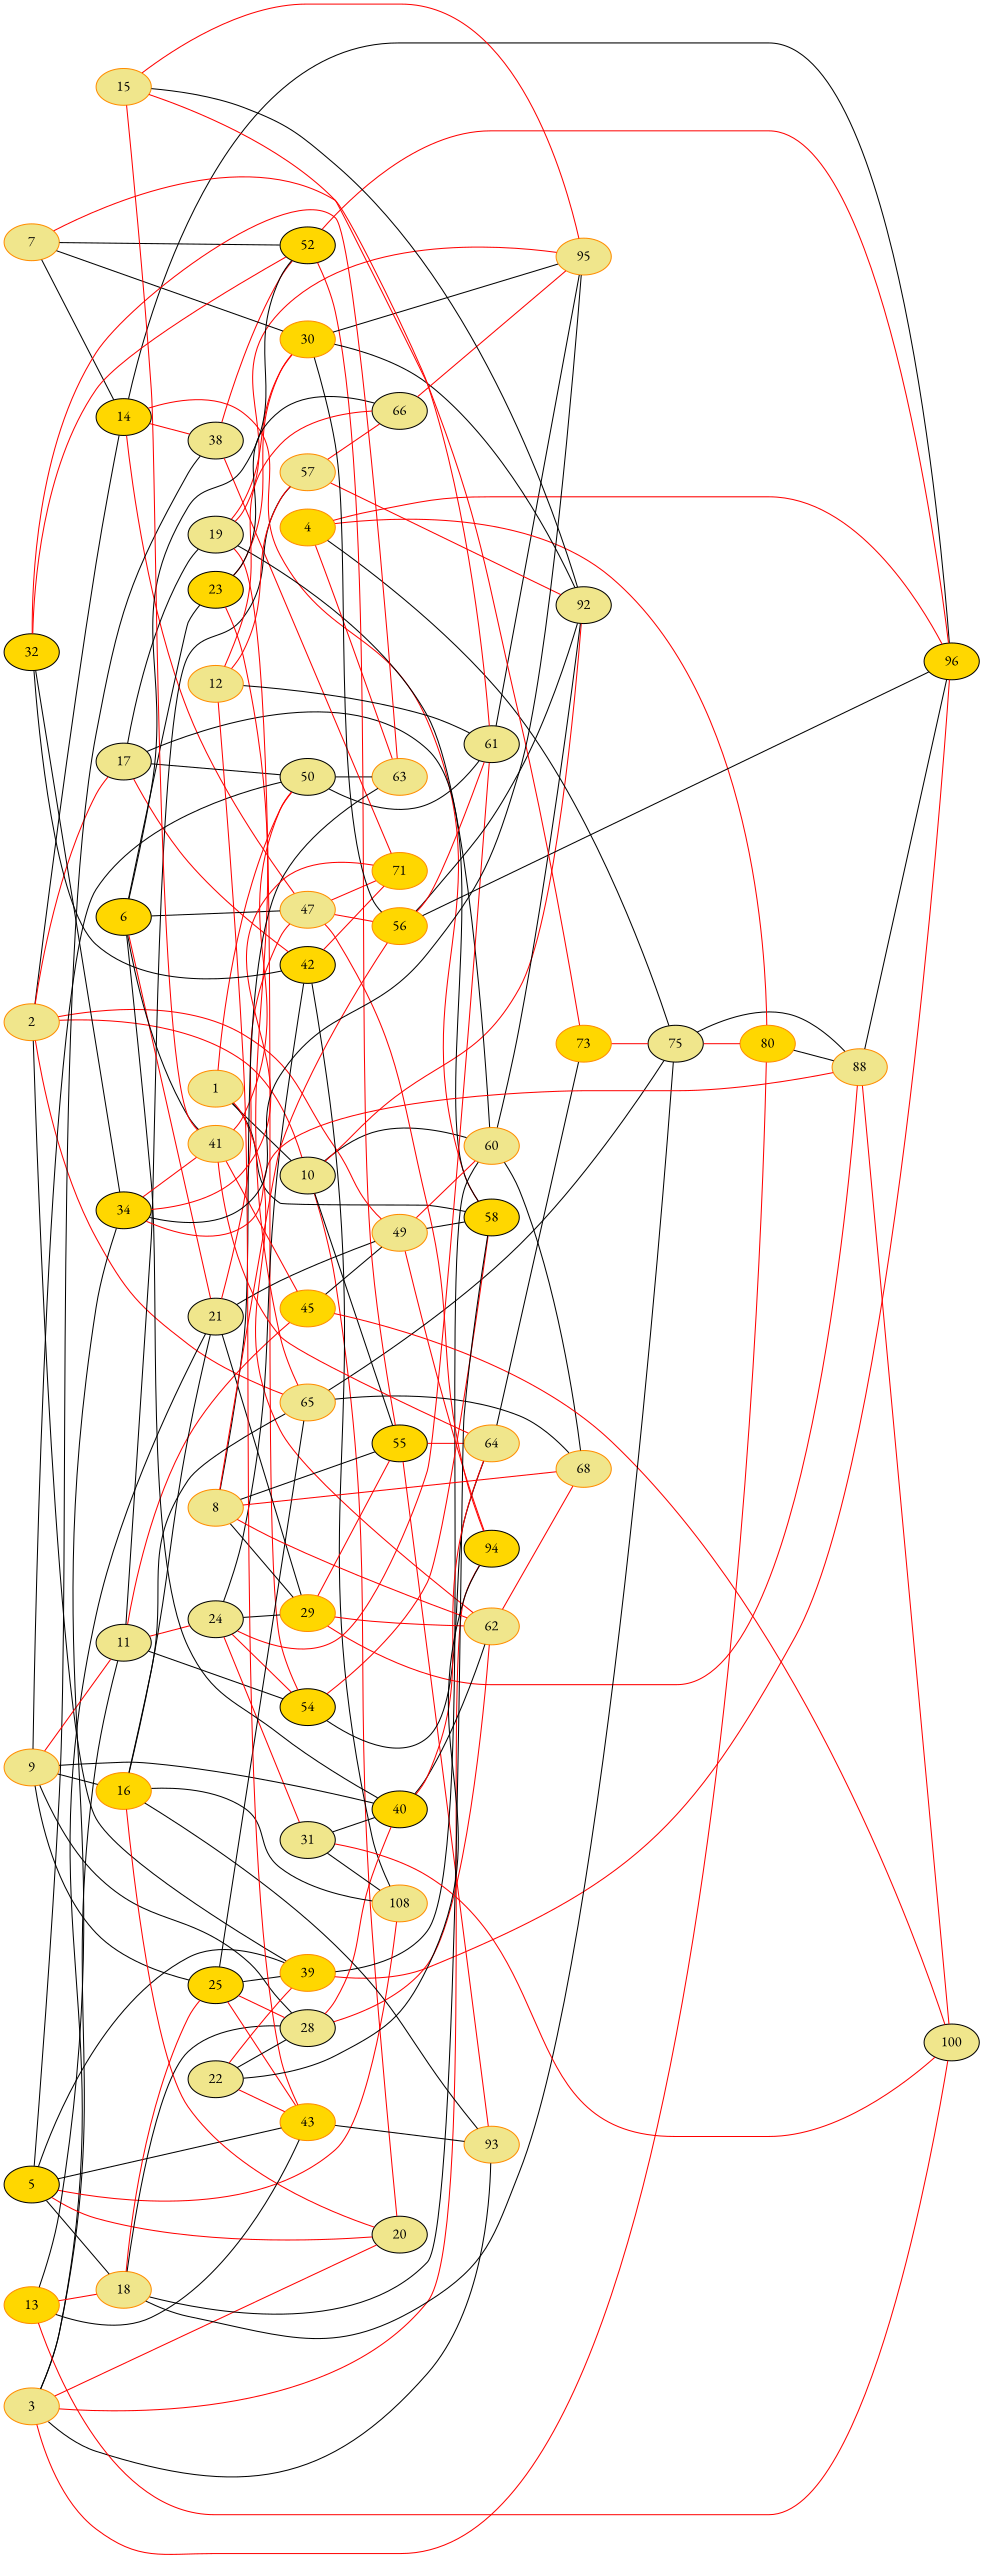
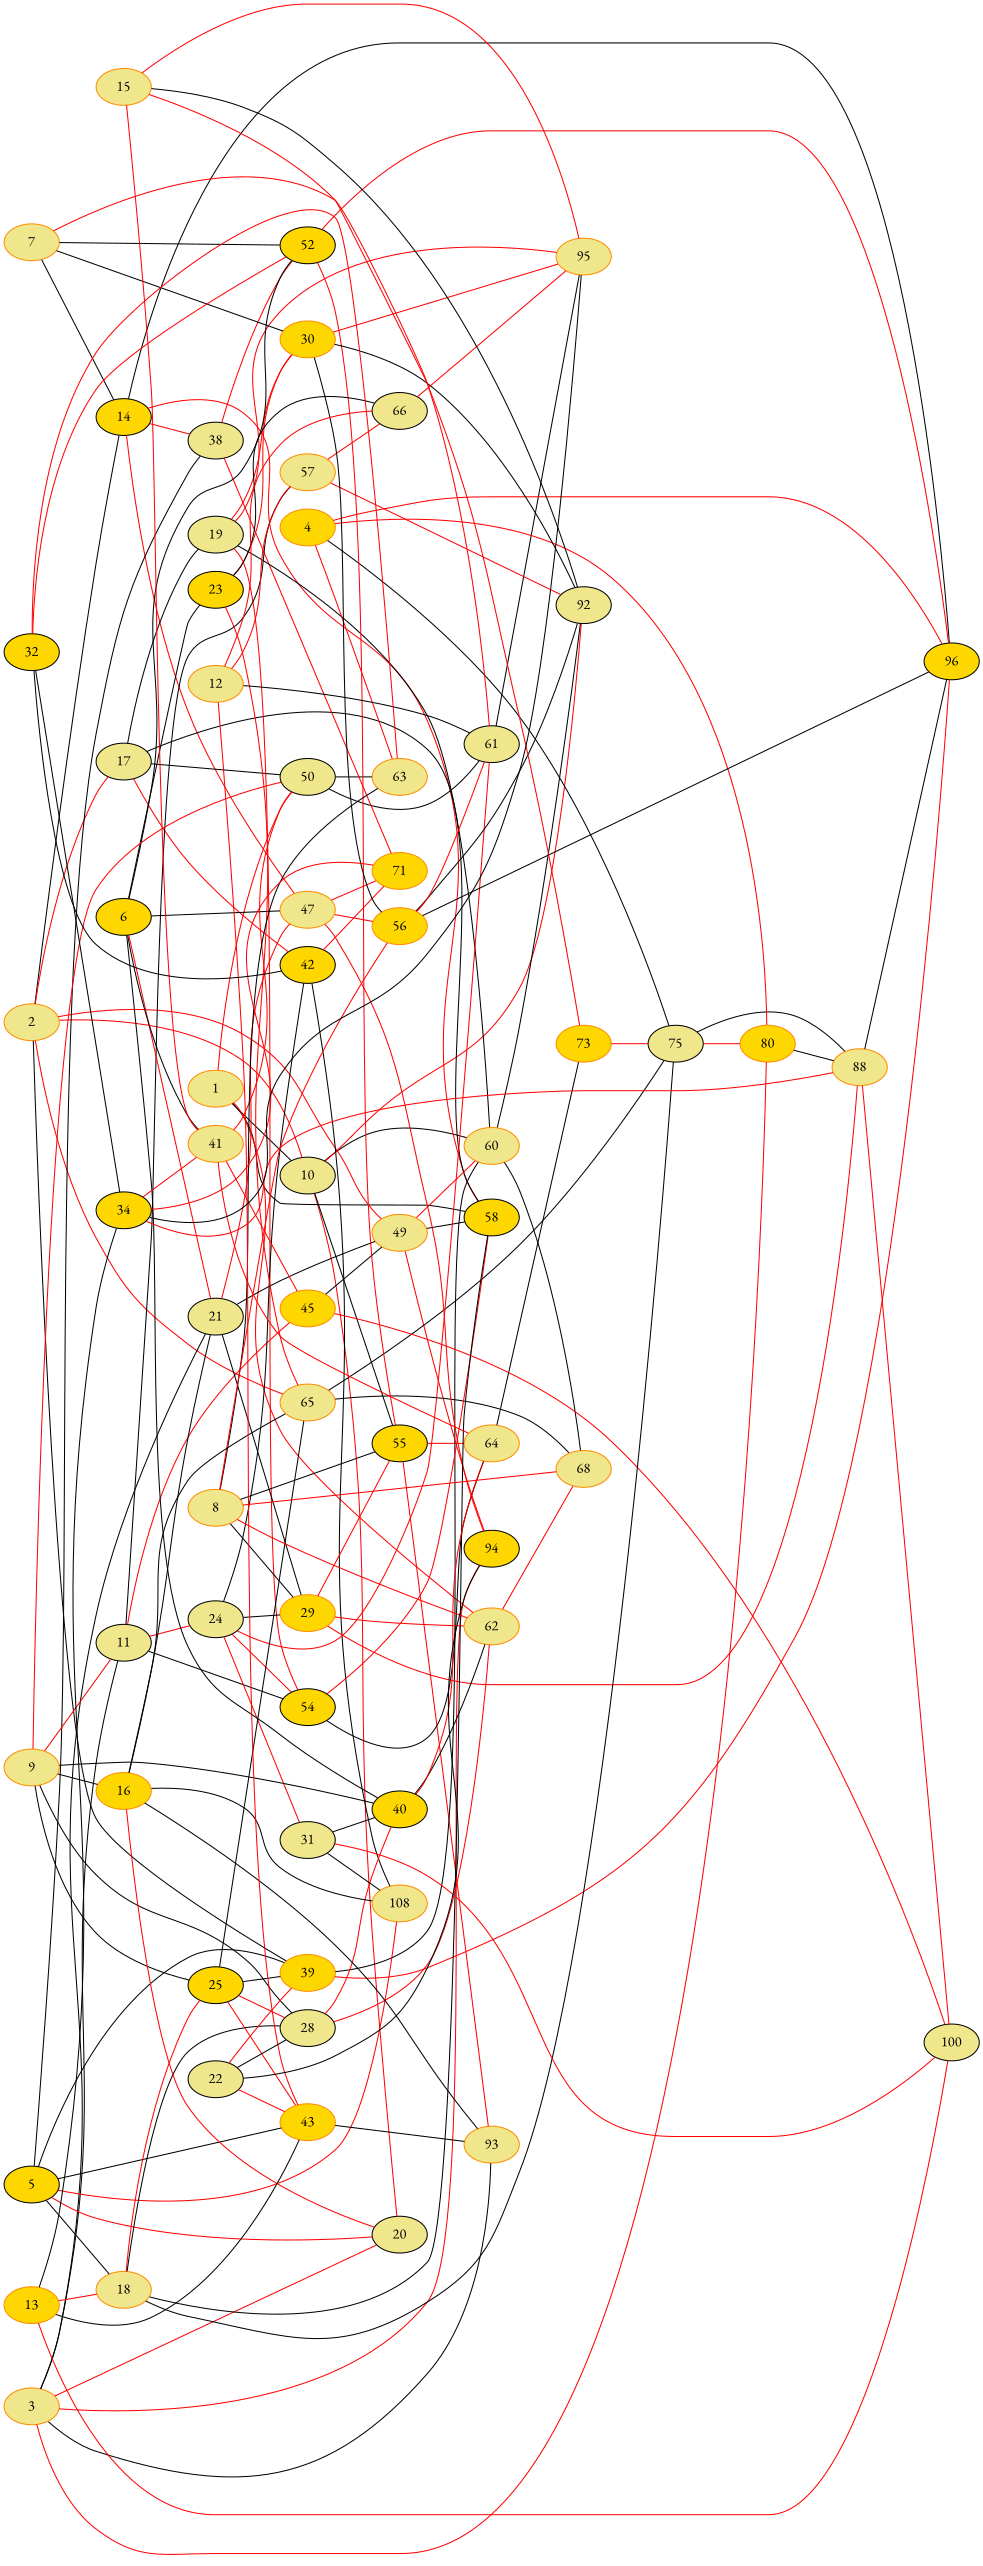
(440, 300) -> (440, 300)
(53, 1208) -> (53, 1208)
